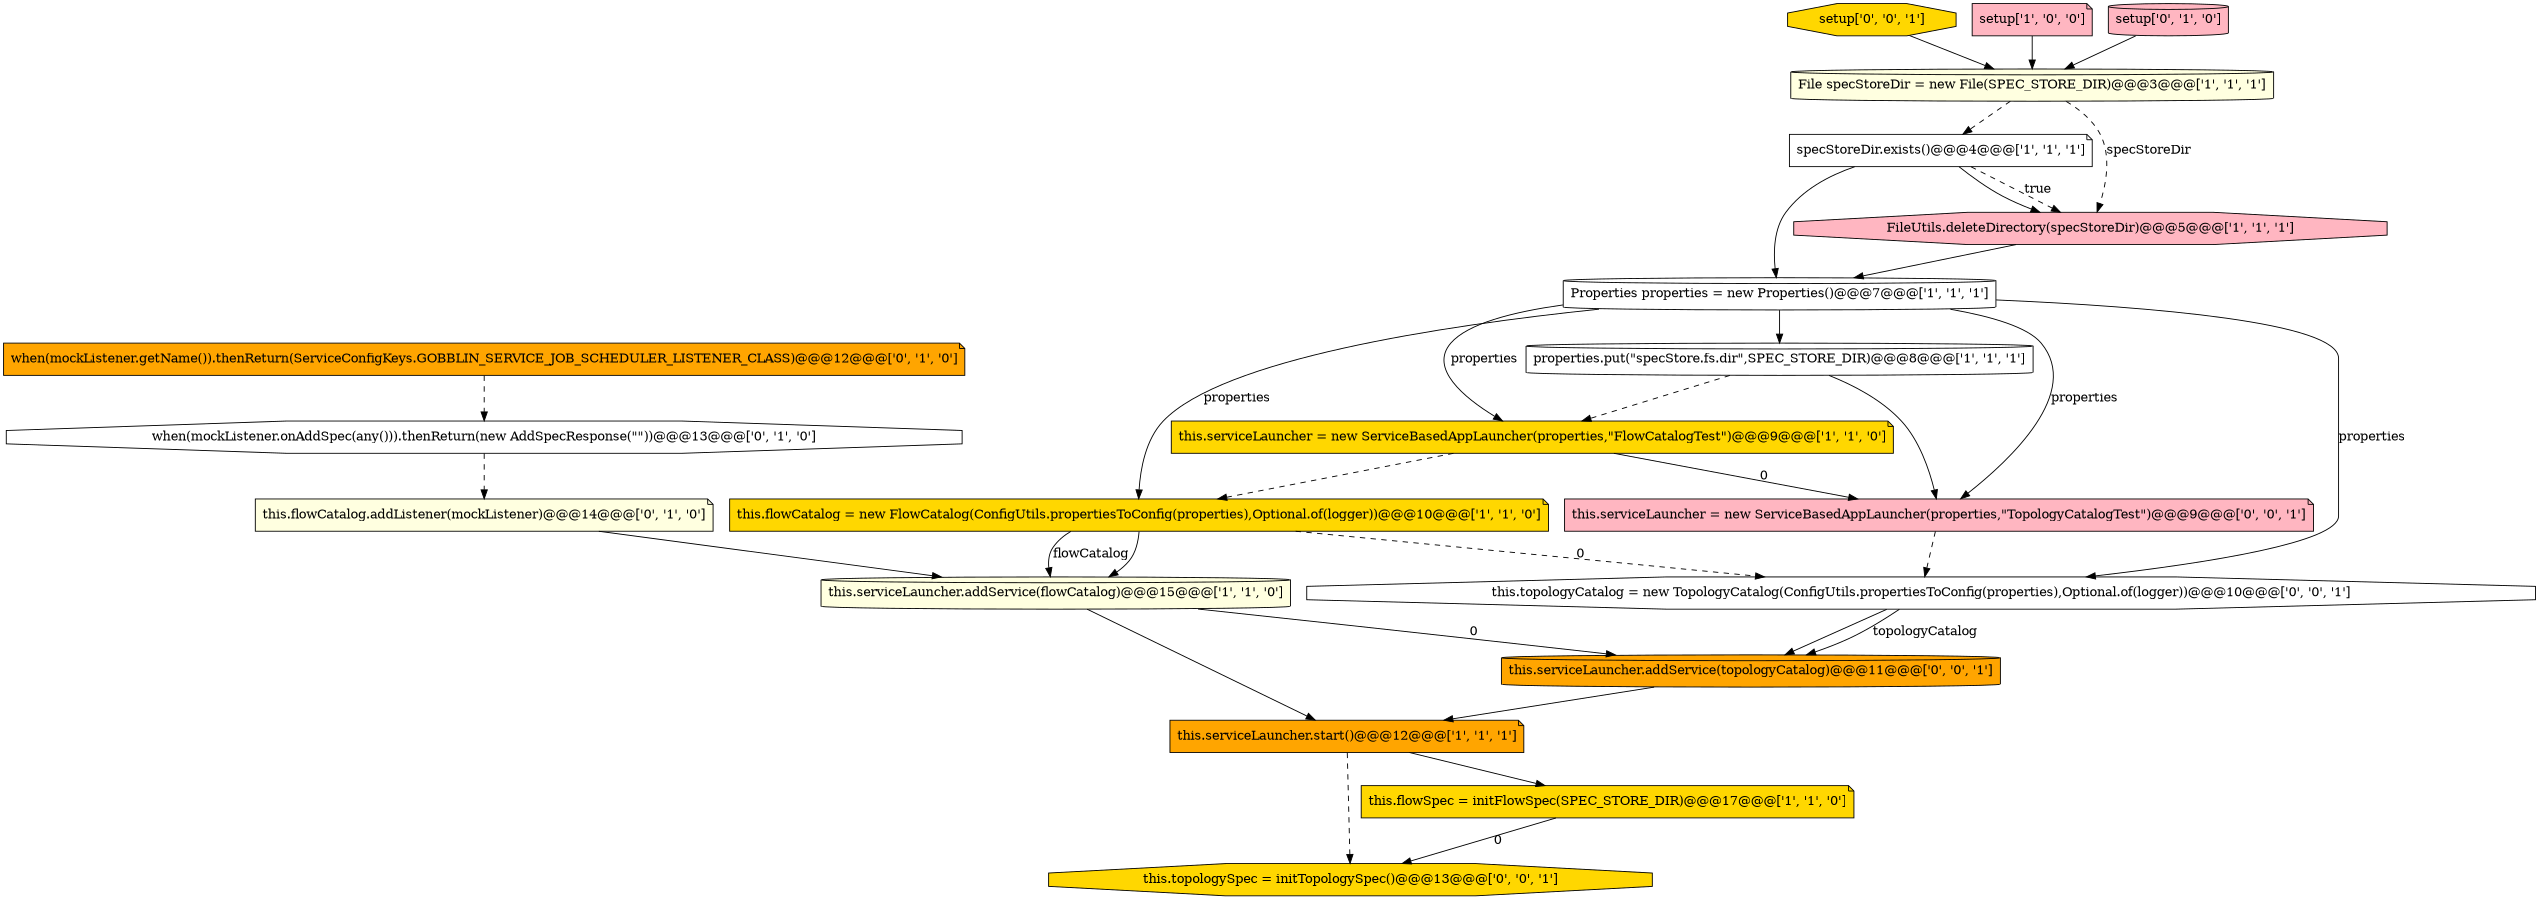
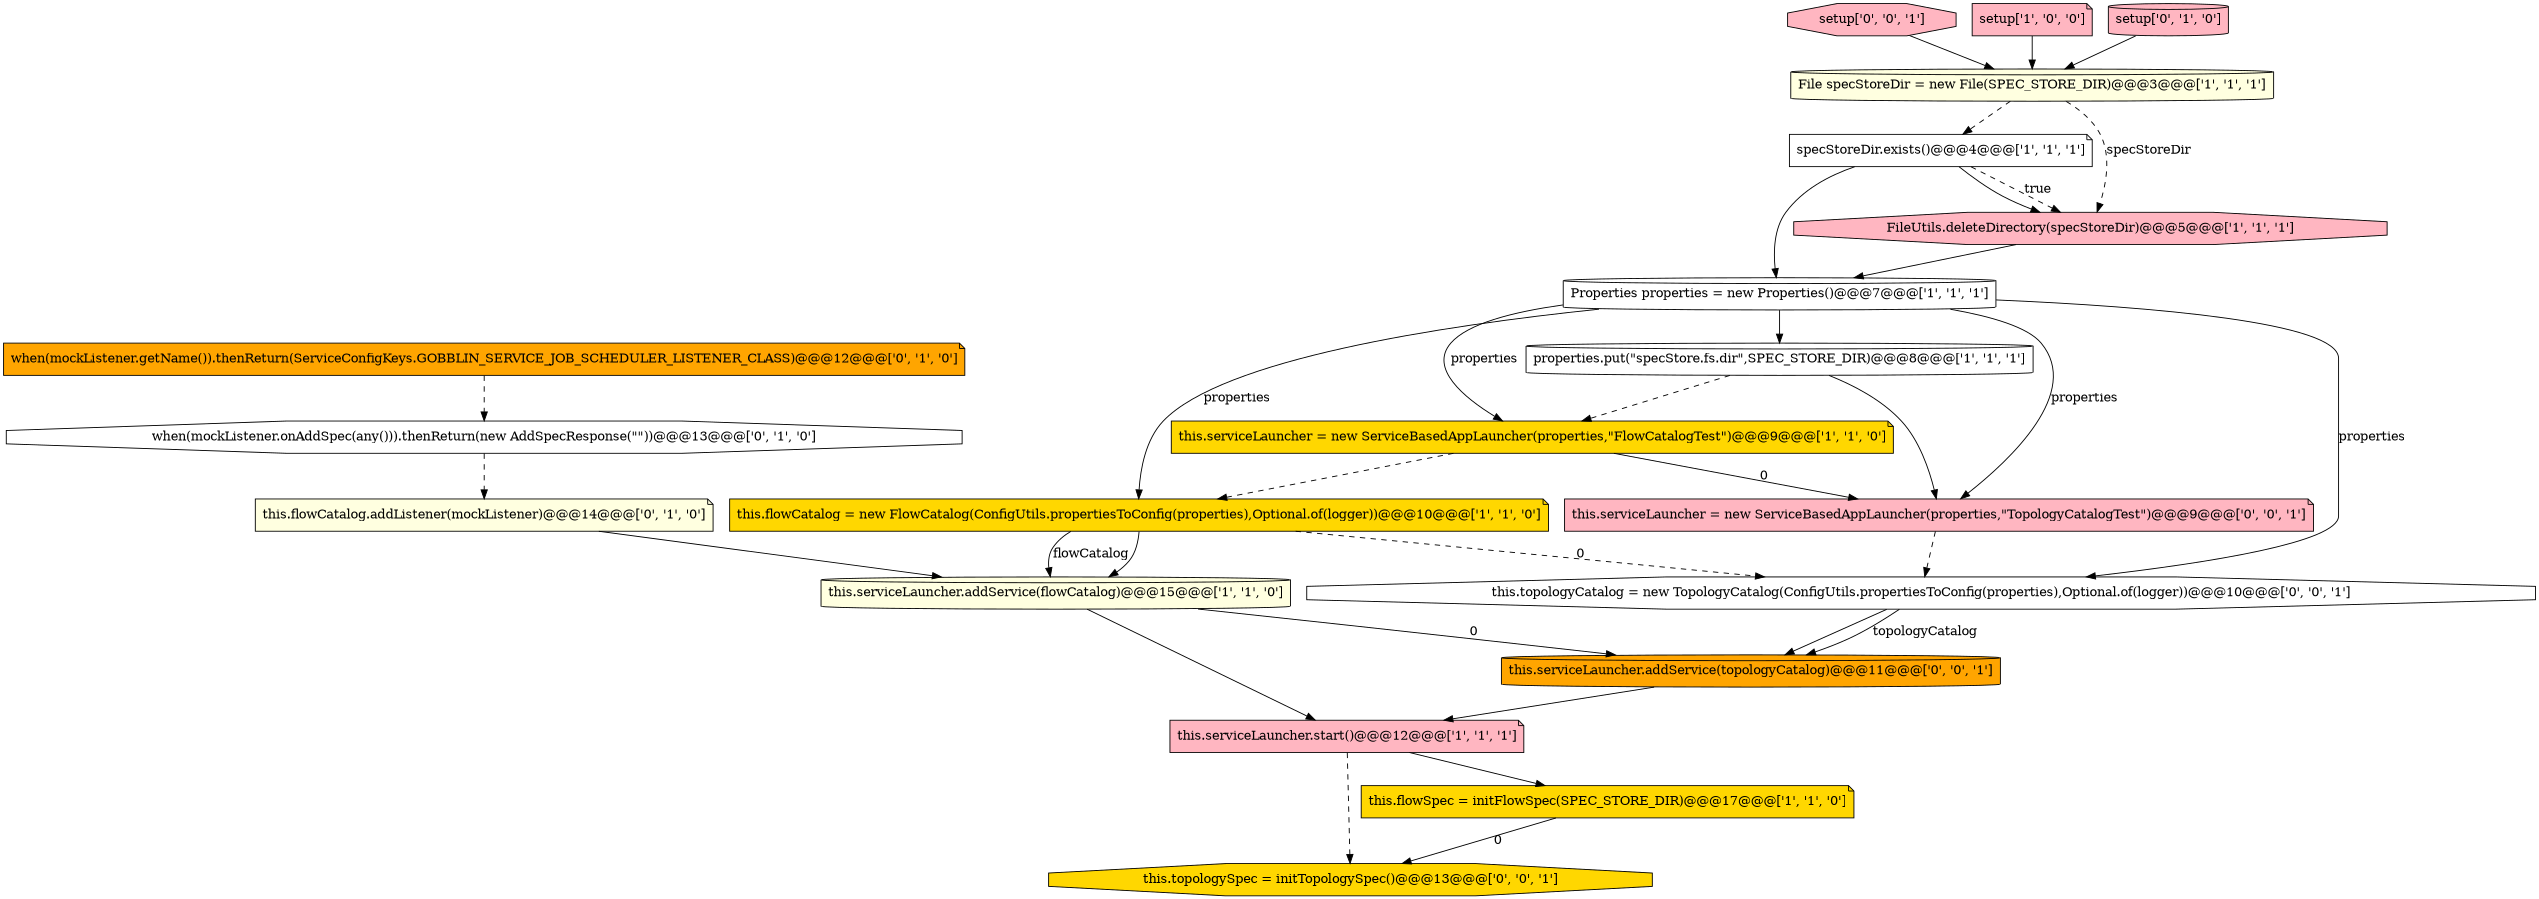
(1872, 20) -> (1872, 20)
(1347, 736) -> (1347, 736)
